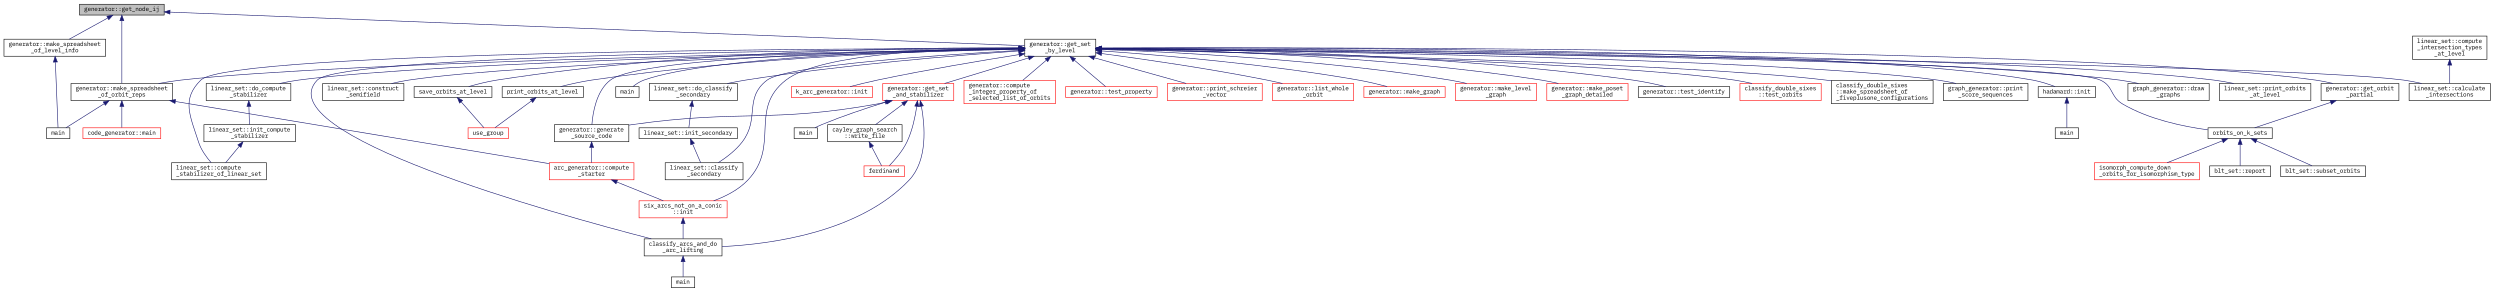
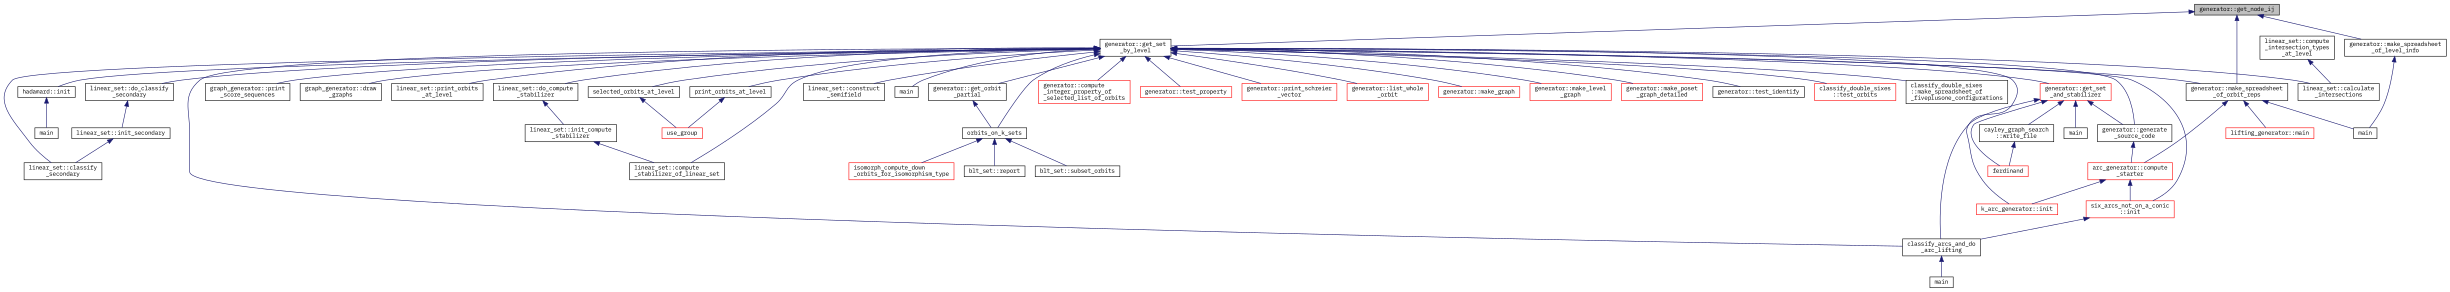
(453, 92) -> (634, 92)
(122, 133) -> (2270, 133)
none -> (2066, 193)
